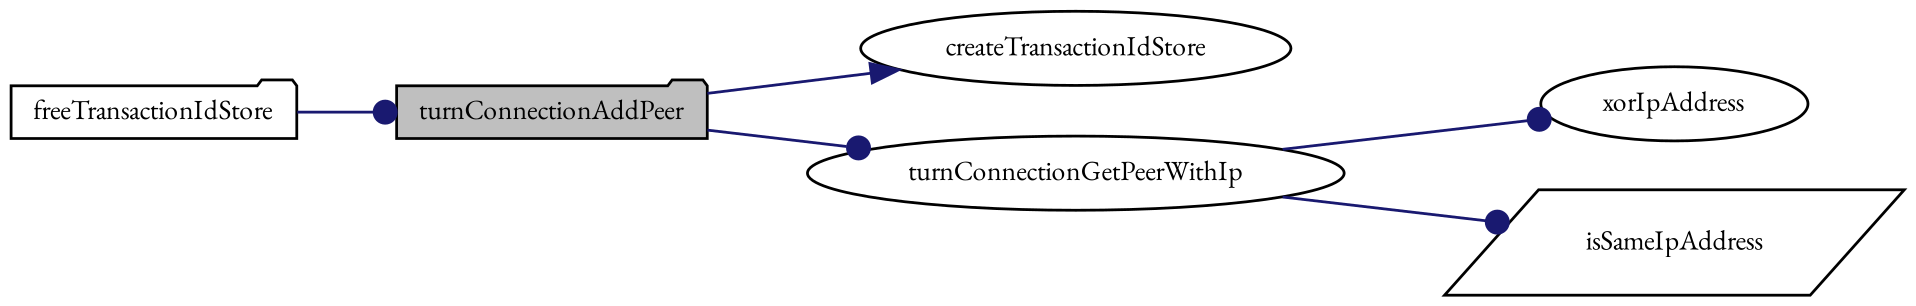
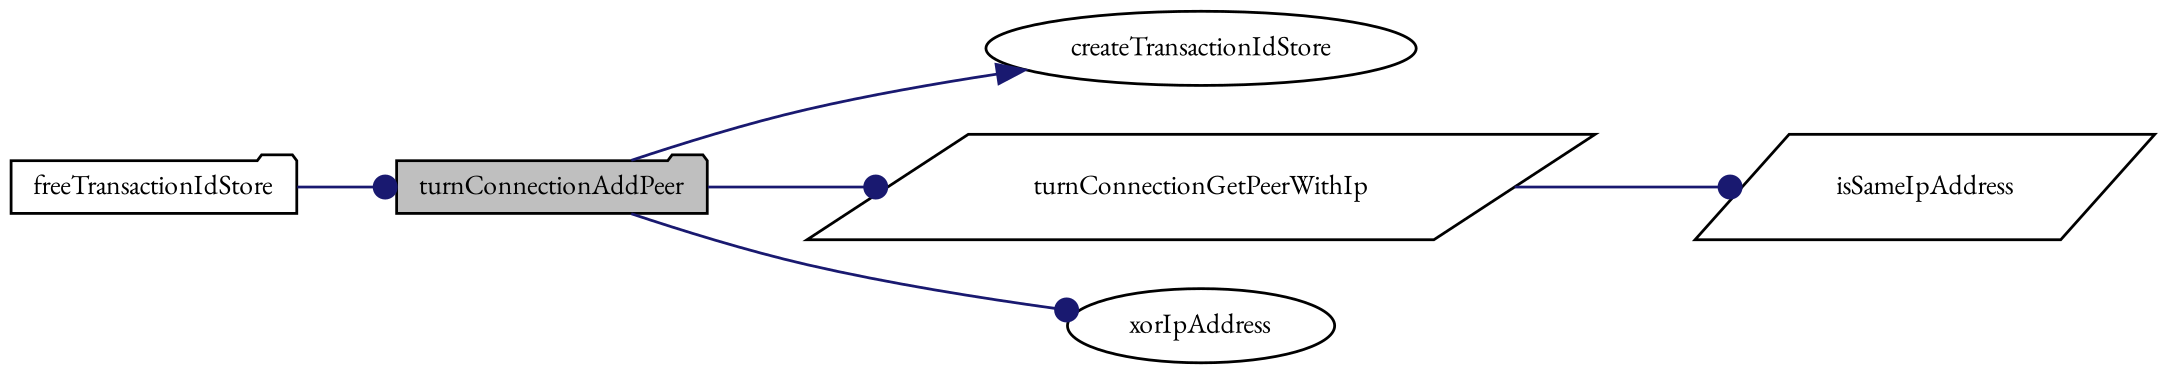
(1405, 135) -> (841, 272)
(1076, 173) -> (1201, 187)
